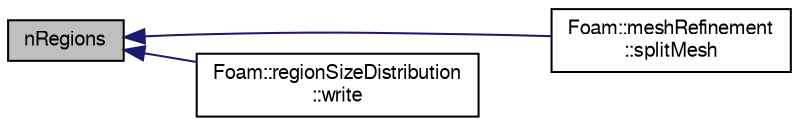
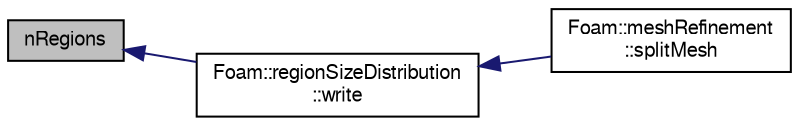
(348, 33) -> (525, 60)
